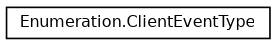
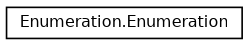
(138, 23) -> (124, 23)
